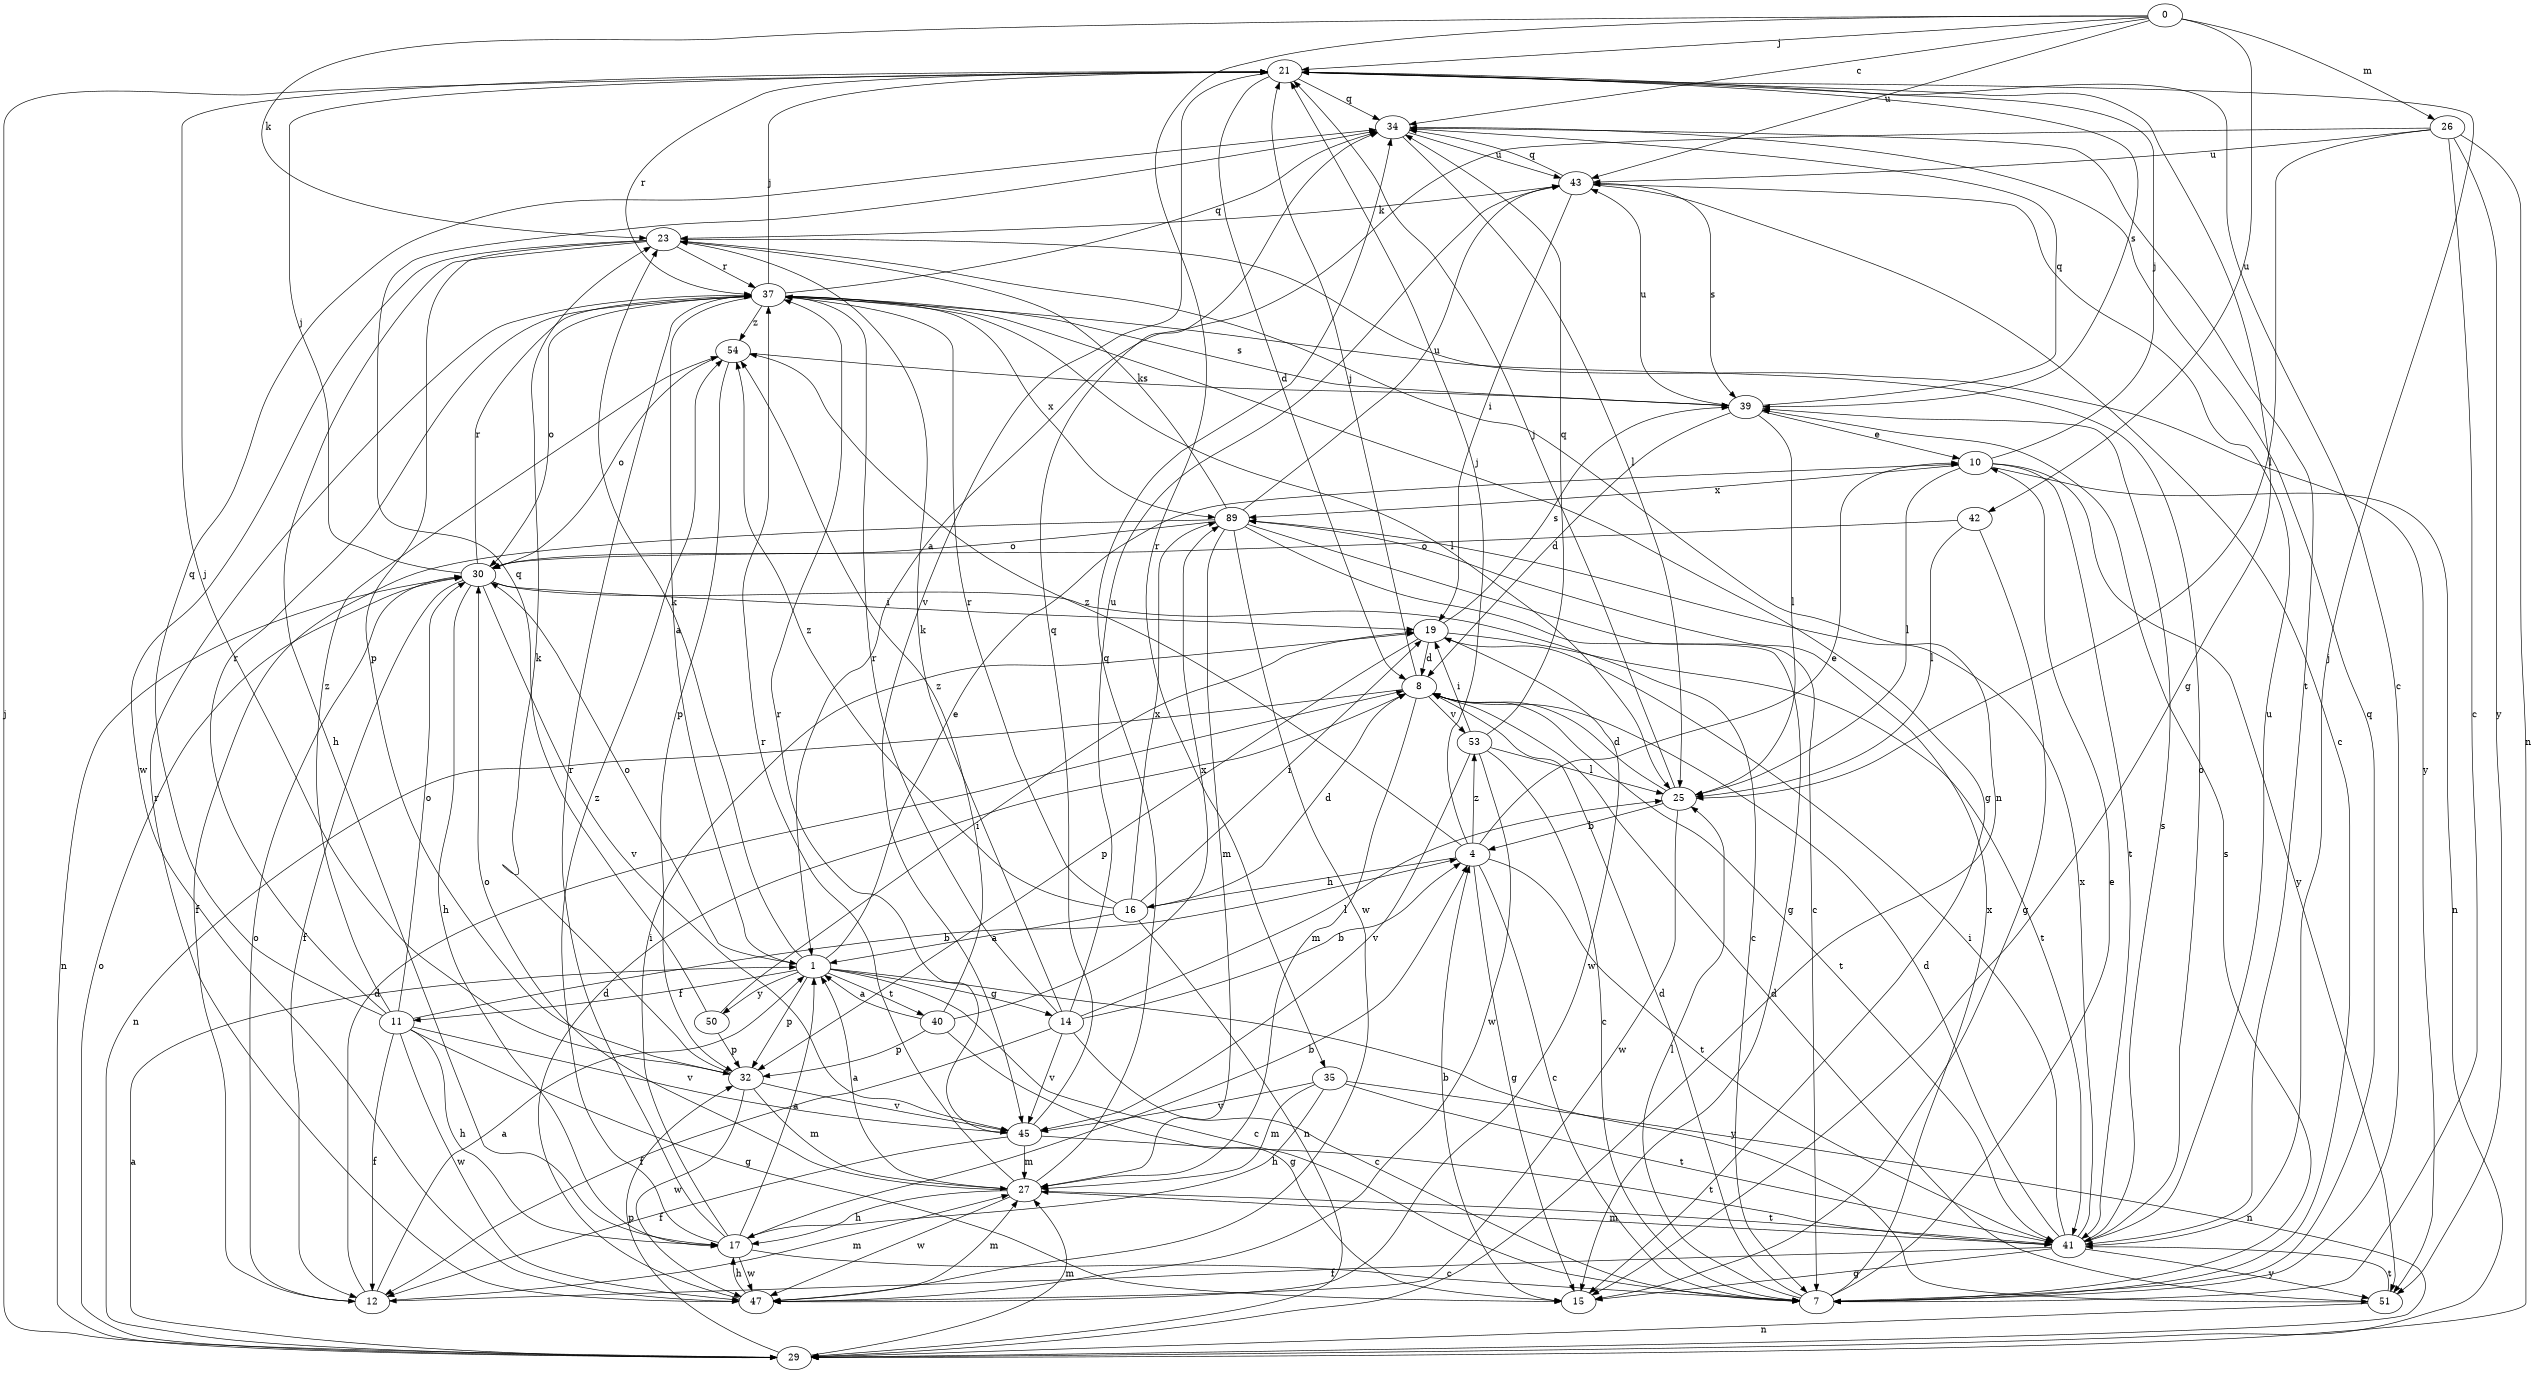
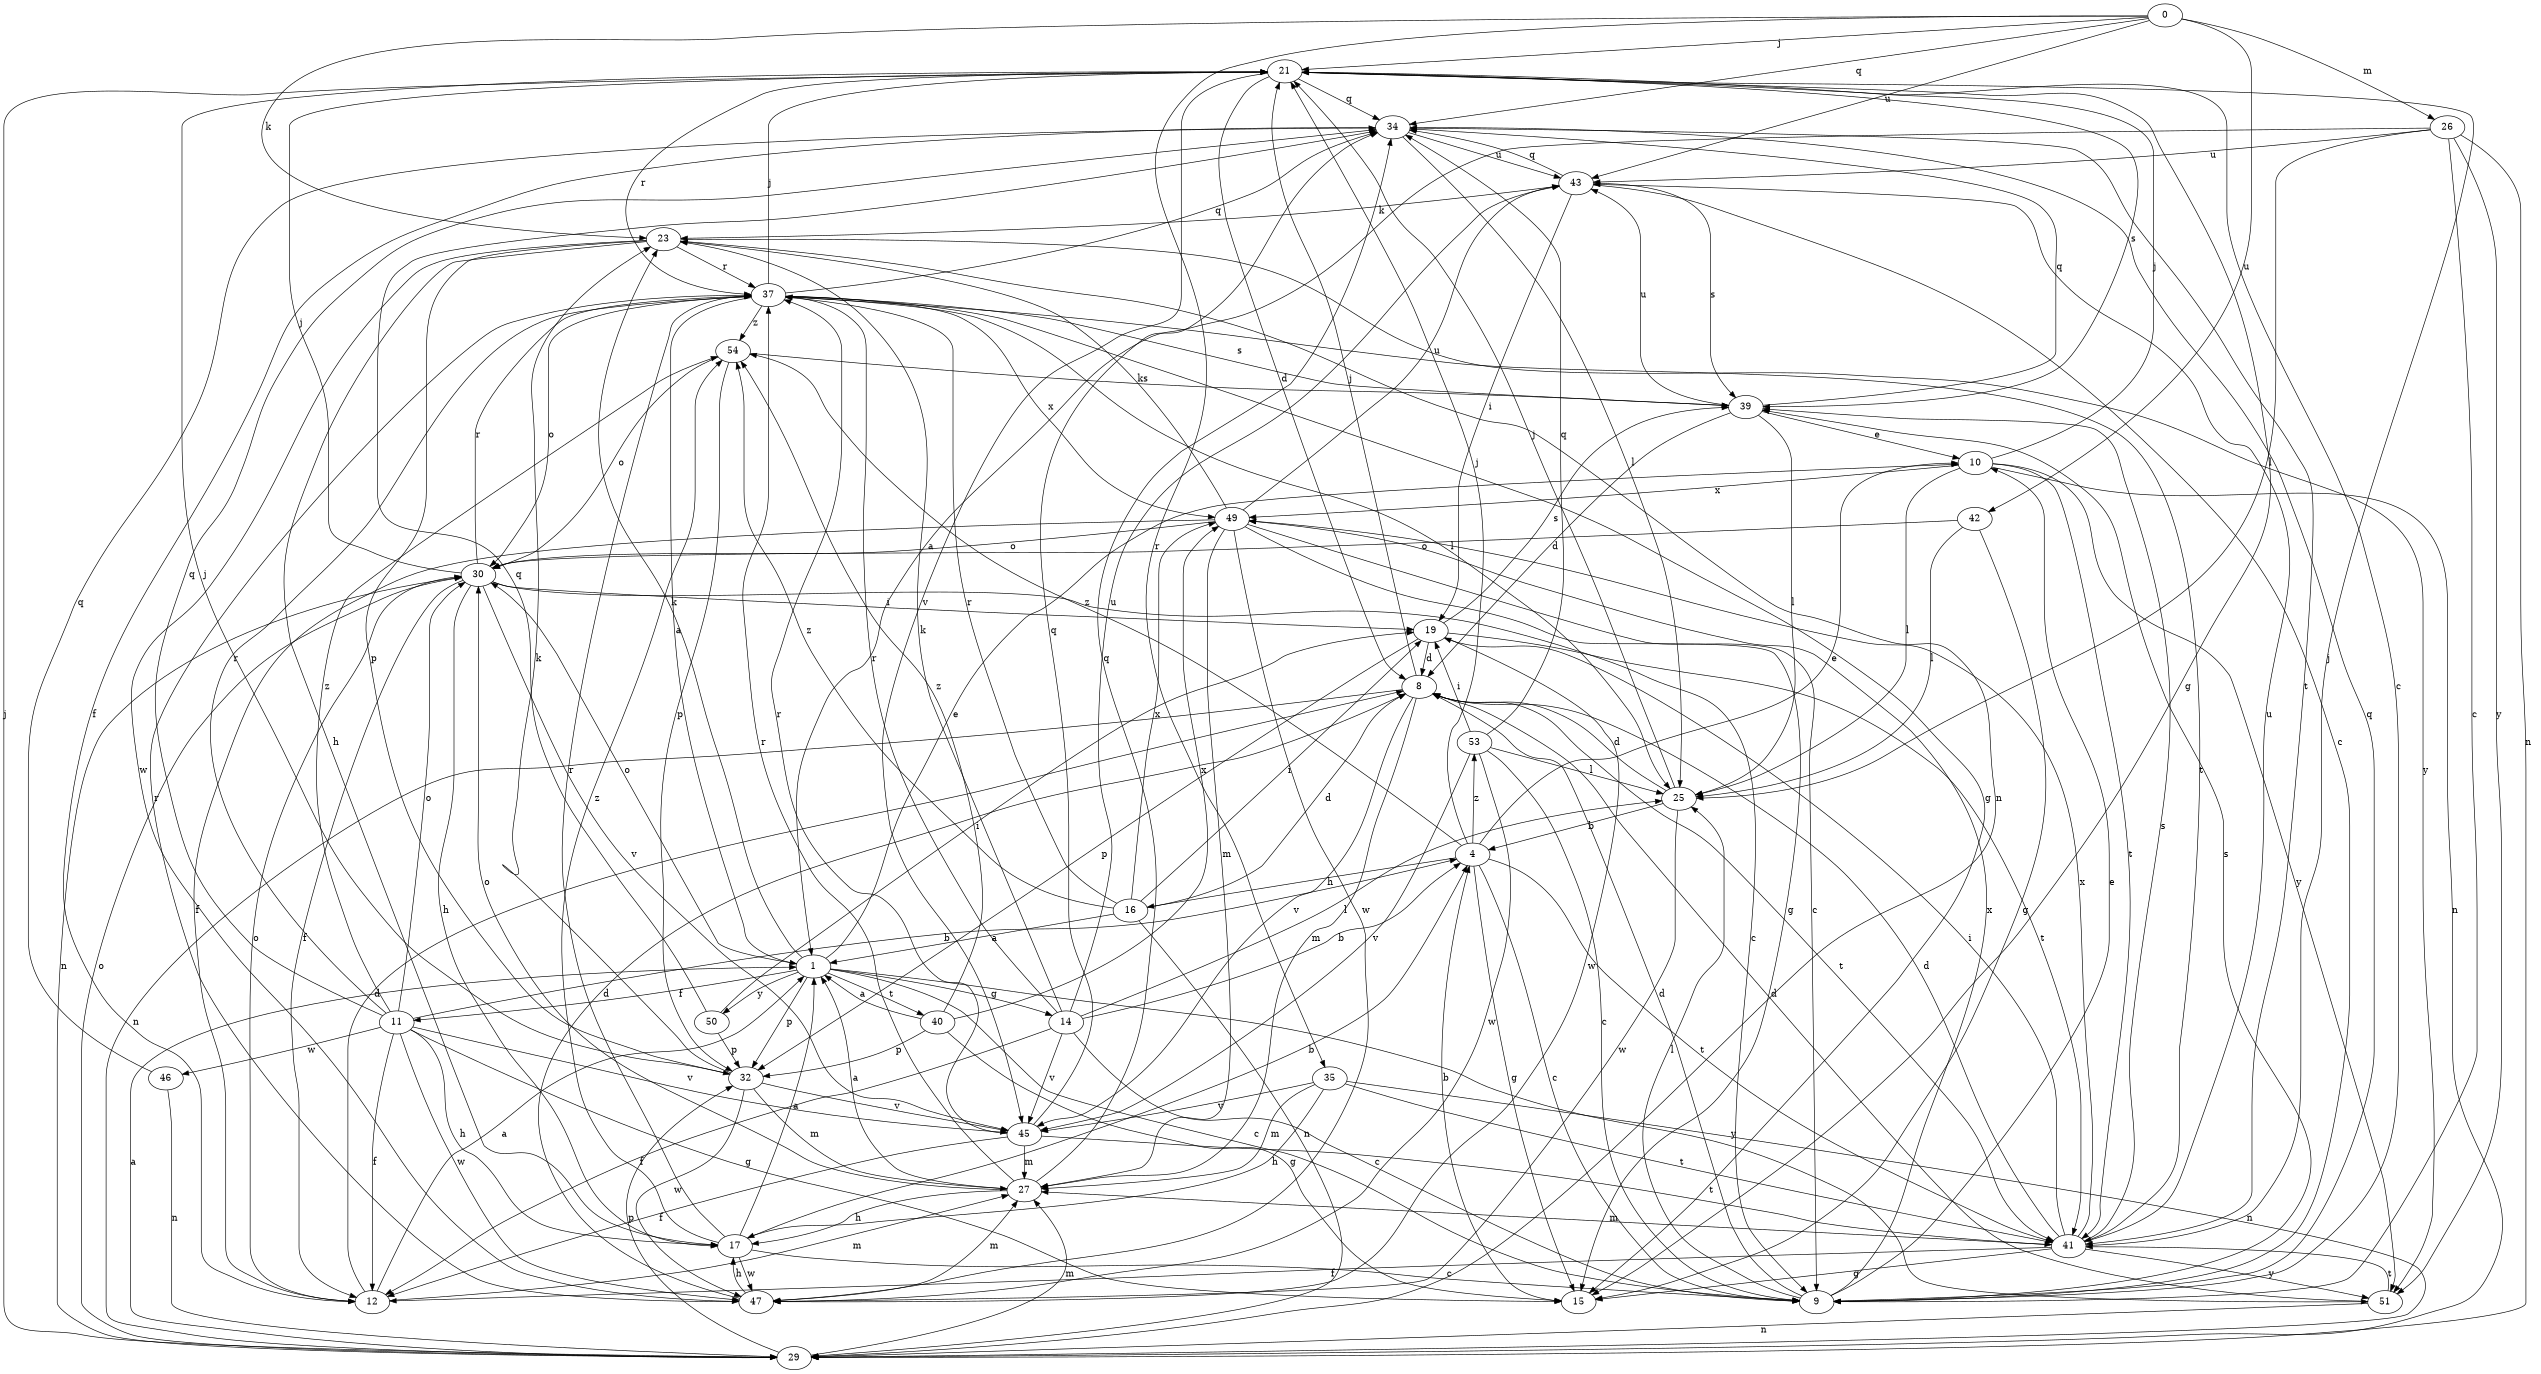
(1859, 71) -> (1859, 71)
none -> (275, 353)
(1232, 519) -> (1232, 519)
(1445, 712) -> (1254, 933)
(796, 740) -> none
(2202, 771) -> (2202, 771)
none -> (166, 1078)
(1519, 1208) -> none
(893, 1245) -> none
(1817, 1302) -> (1817, 1302)
